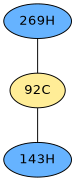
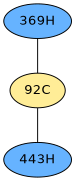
(38, 21) -> (38, 21)
(38, 160) -> (38, 160)
